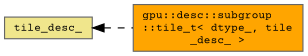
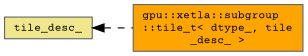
(218, 28) -> (218, 28)
